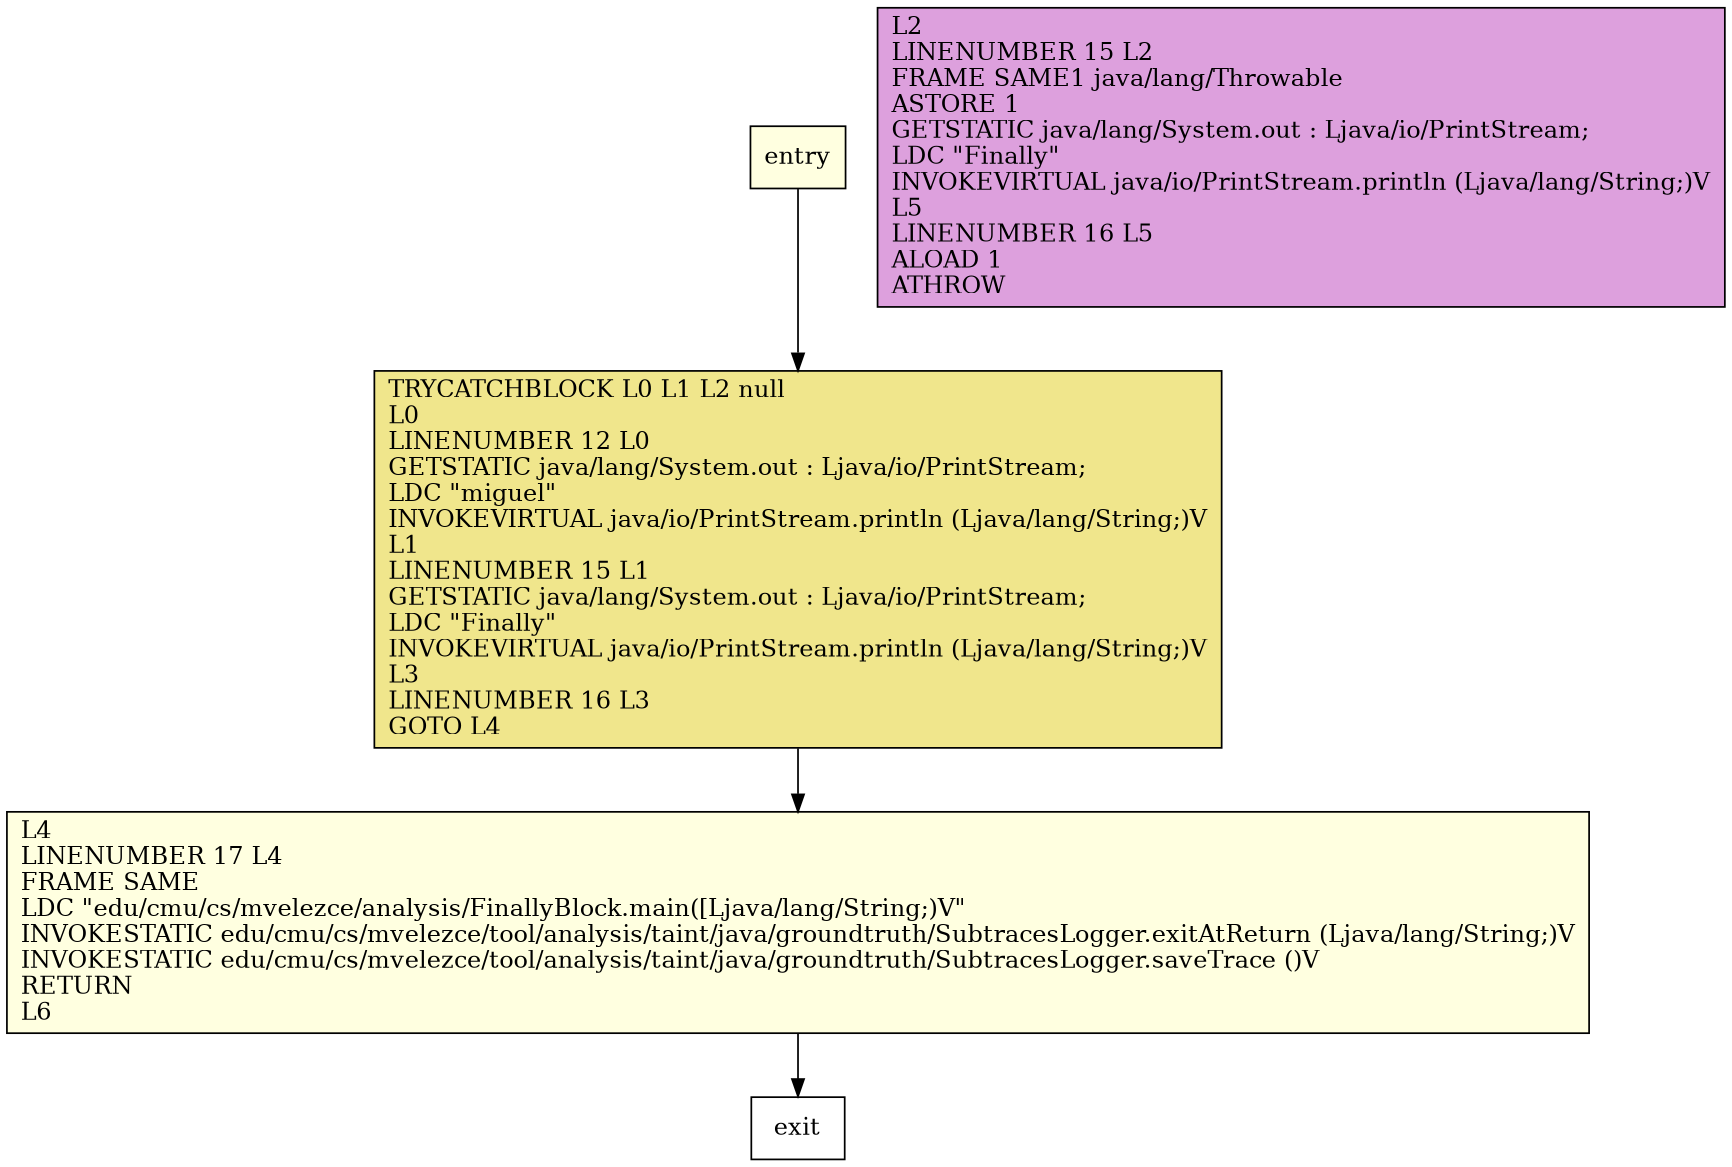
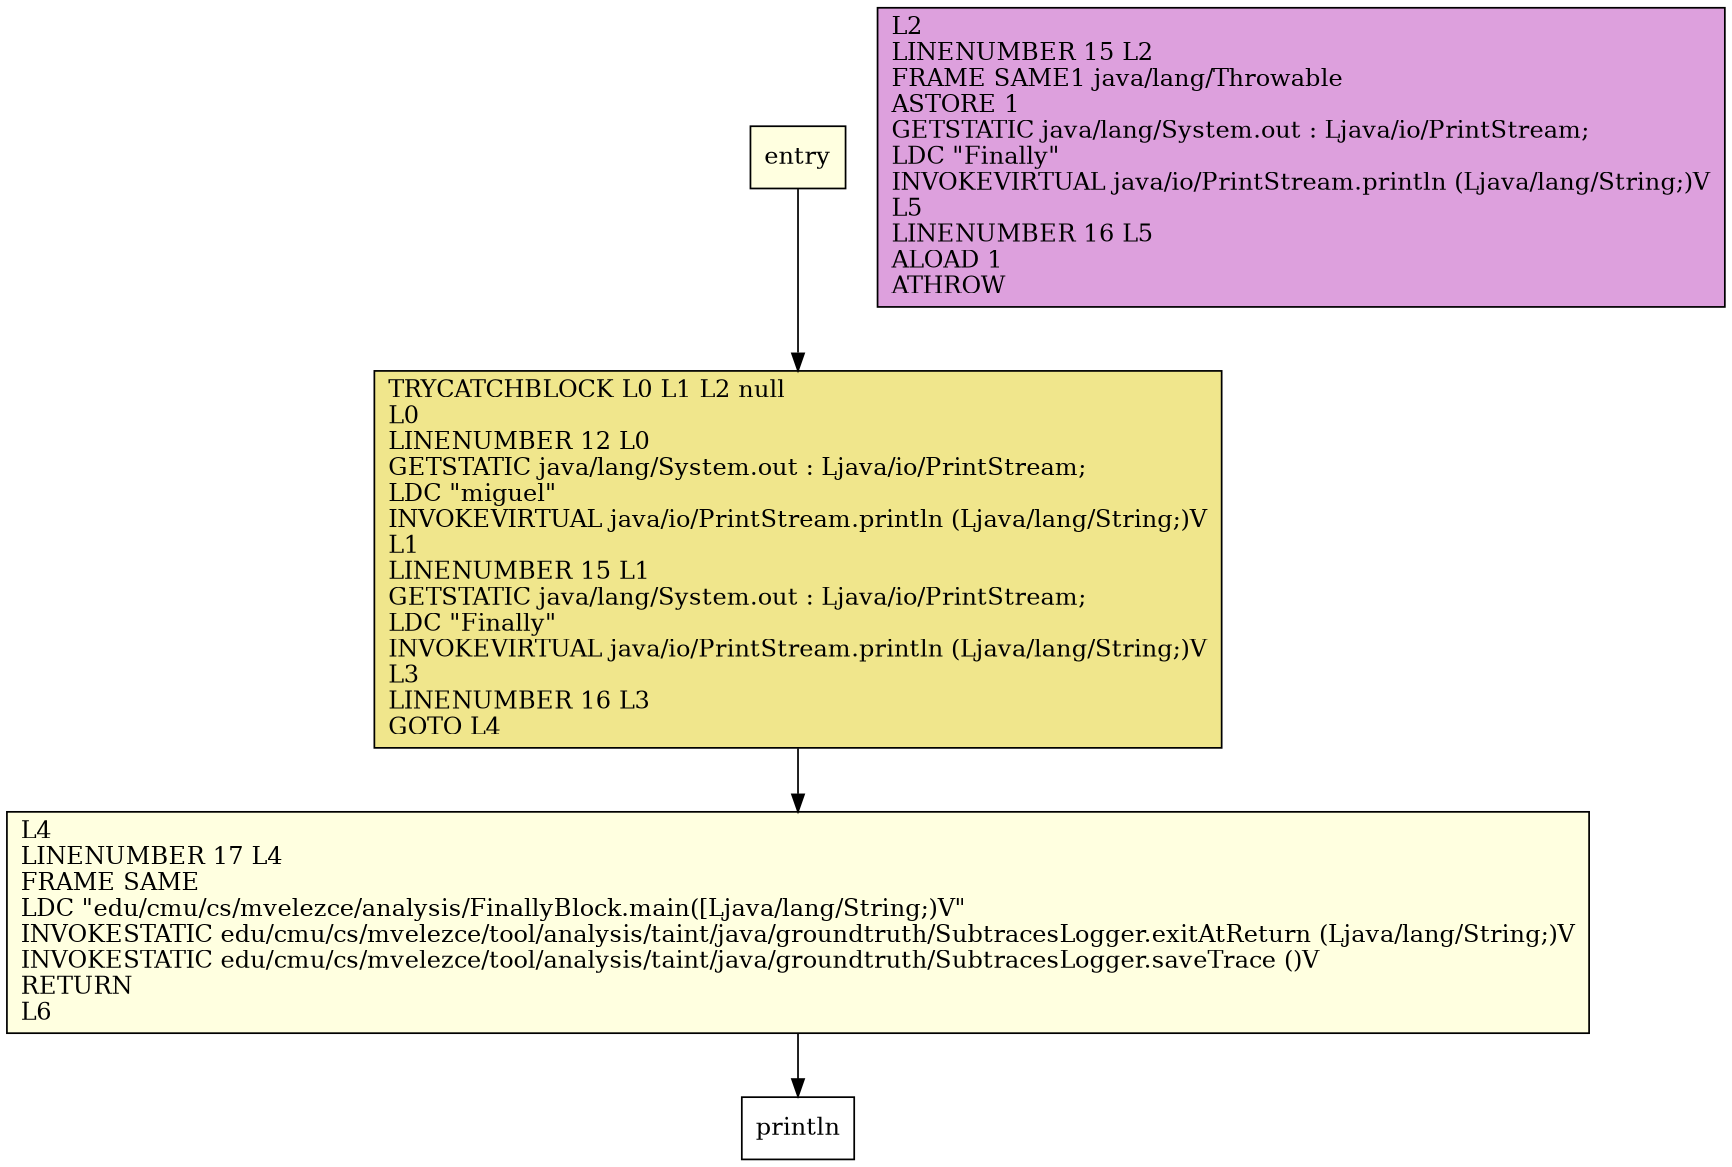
(798, 1128) -> (798, 1128)
